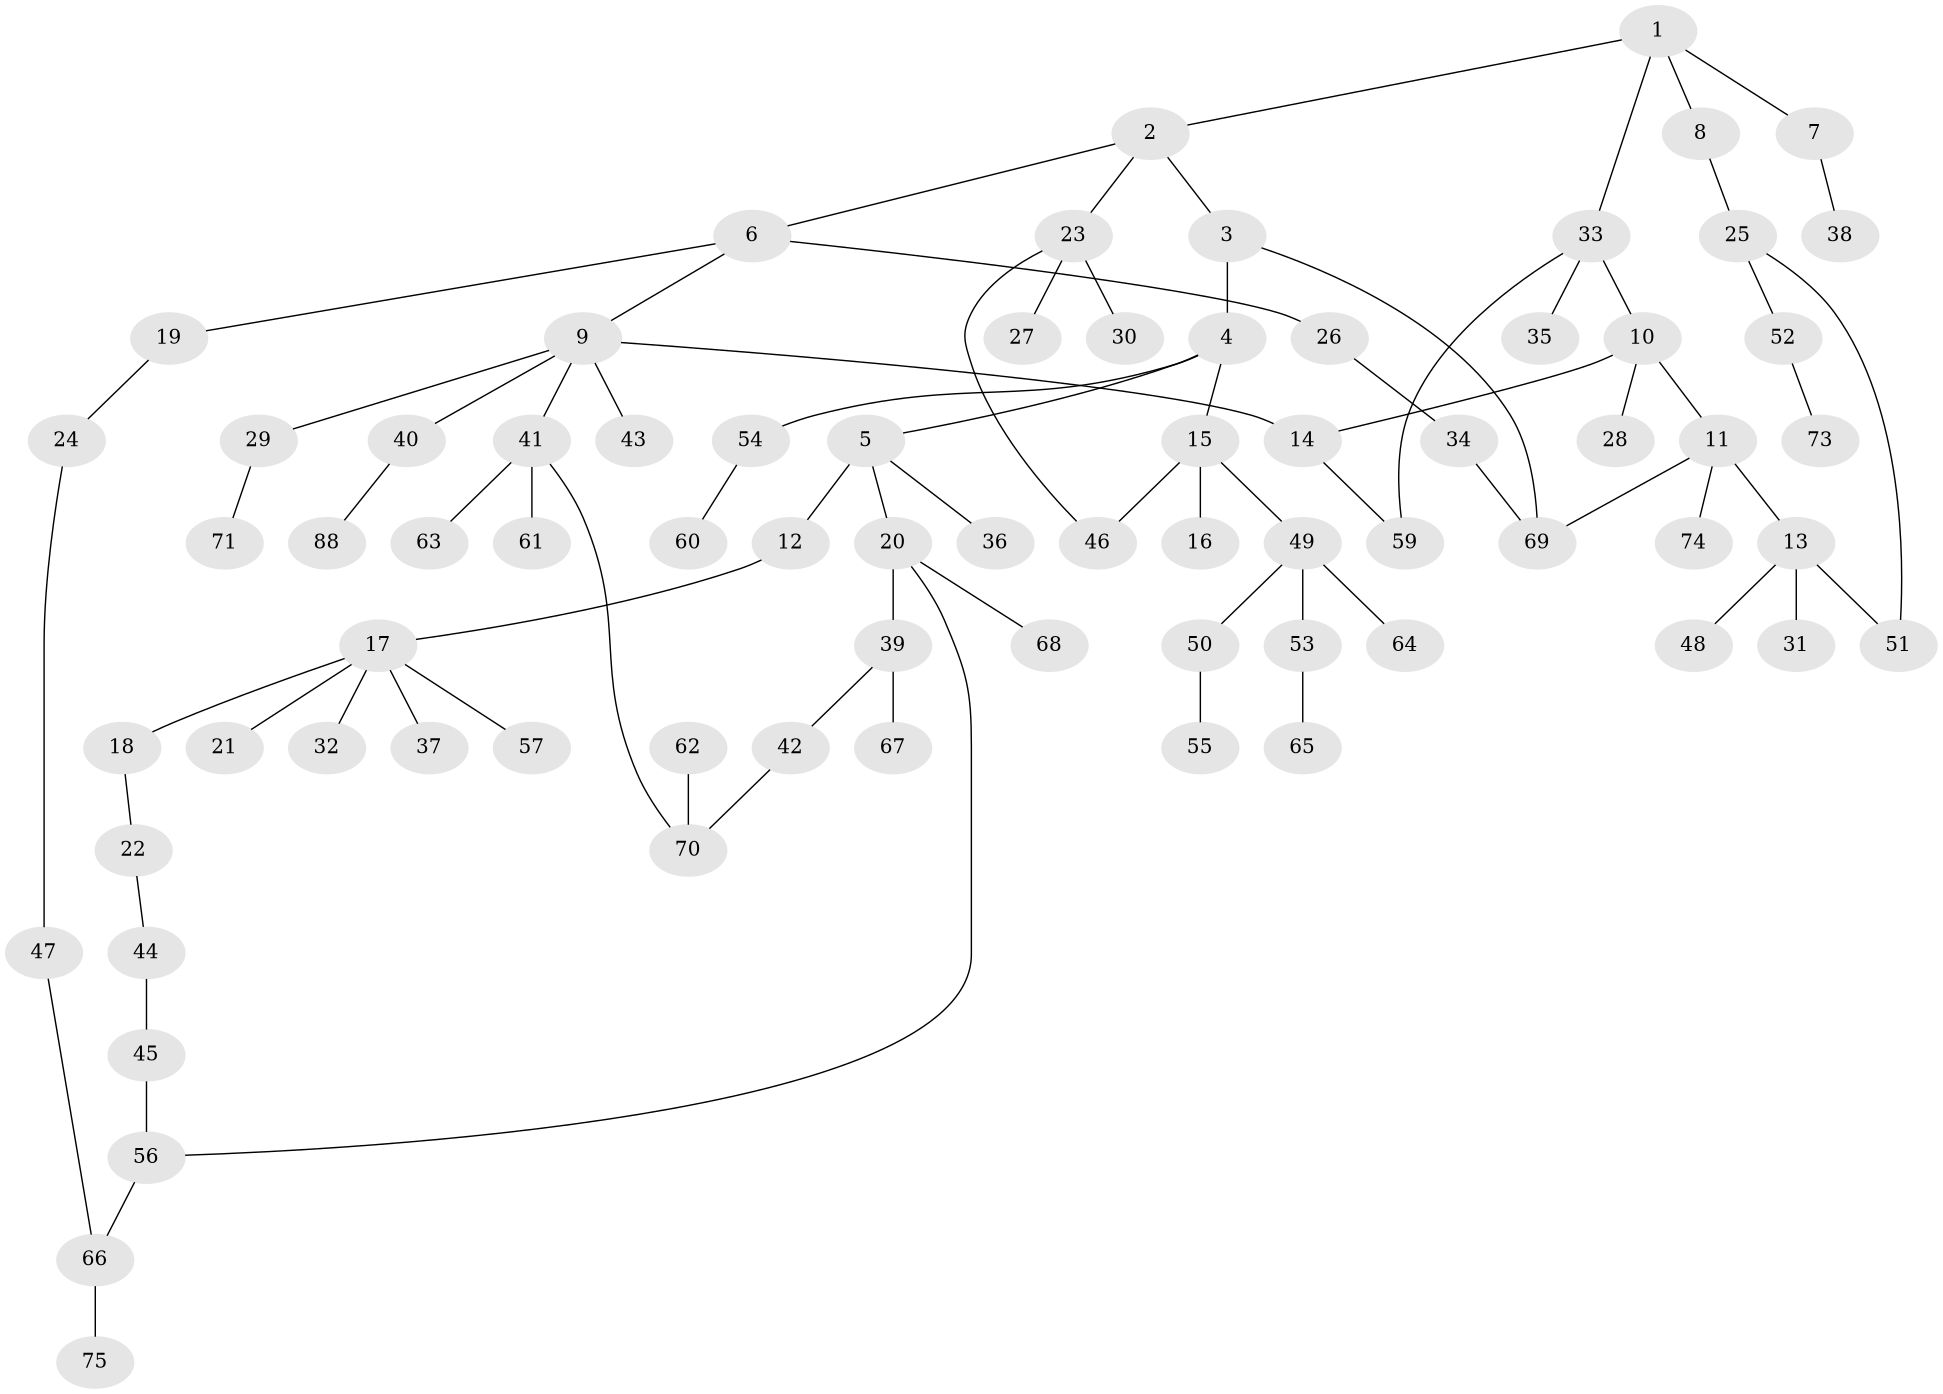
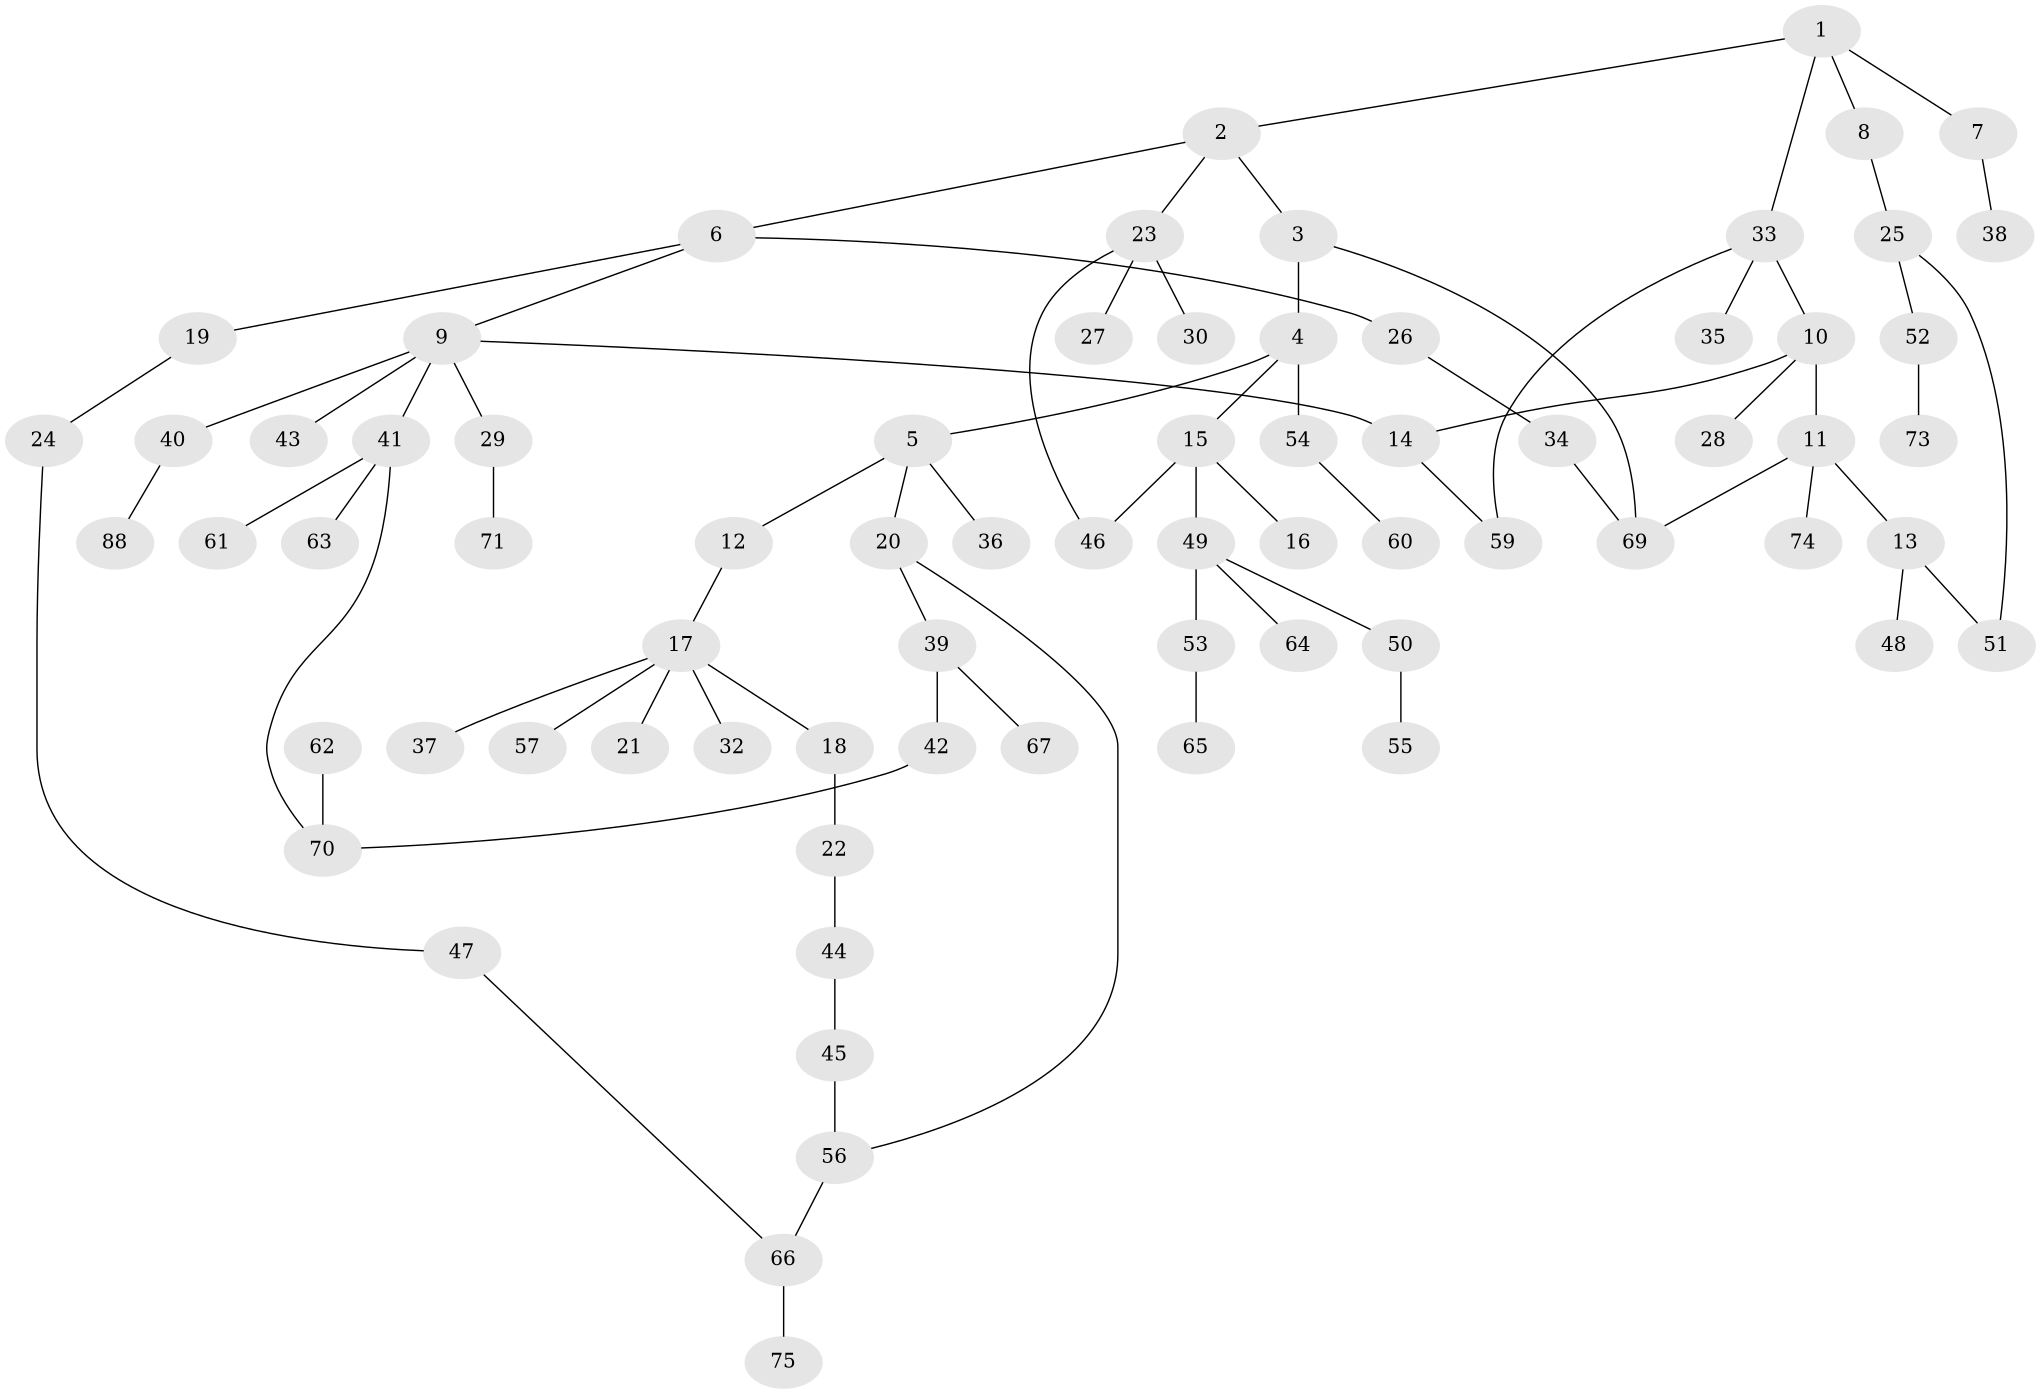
(1050, 646) -> none
(1796, 646) -> none
